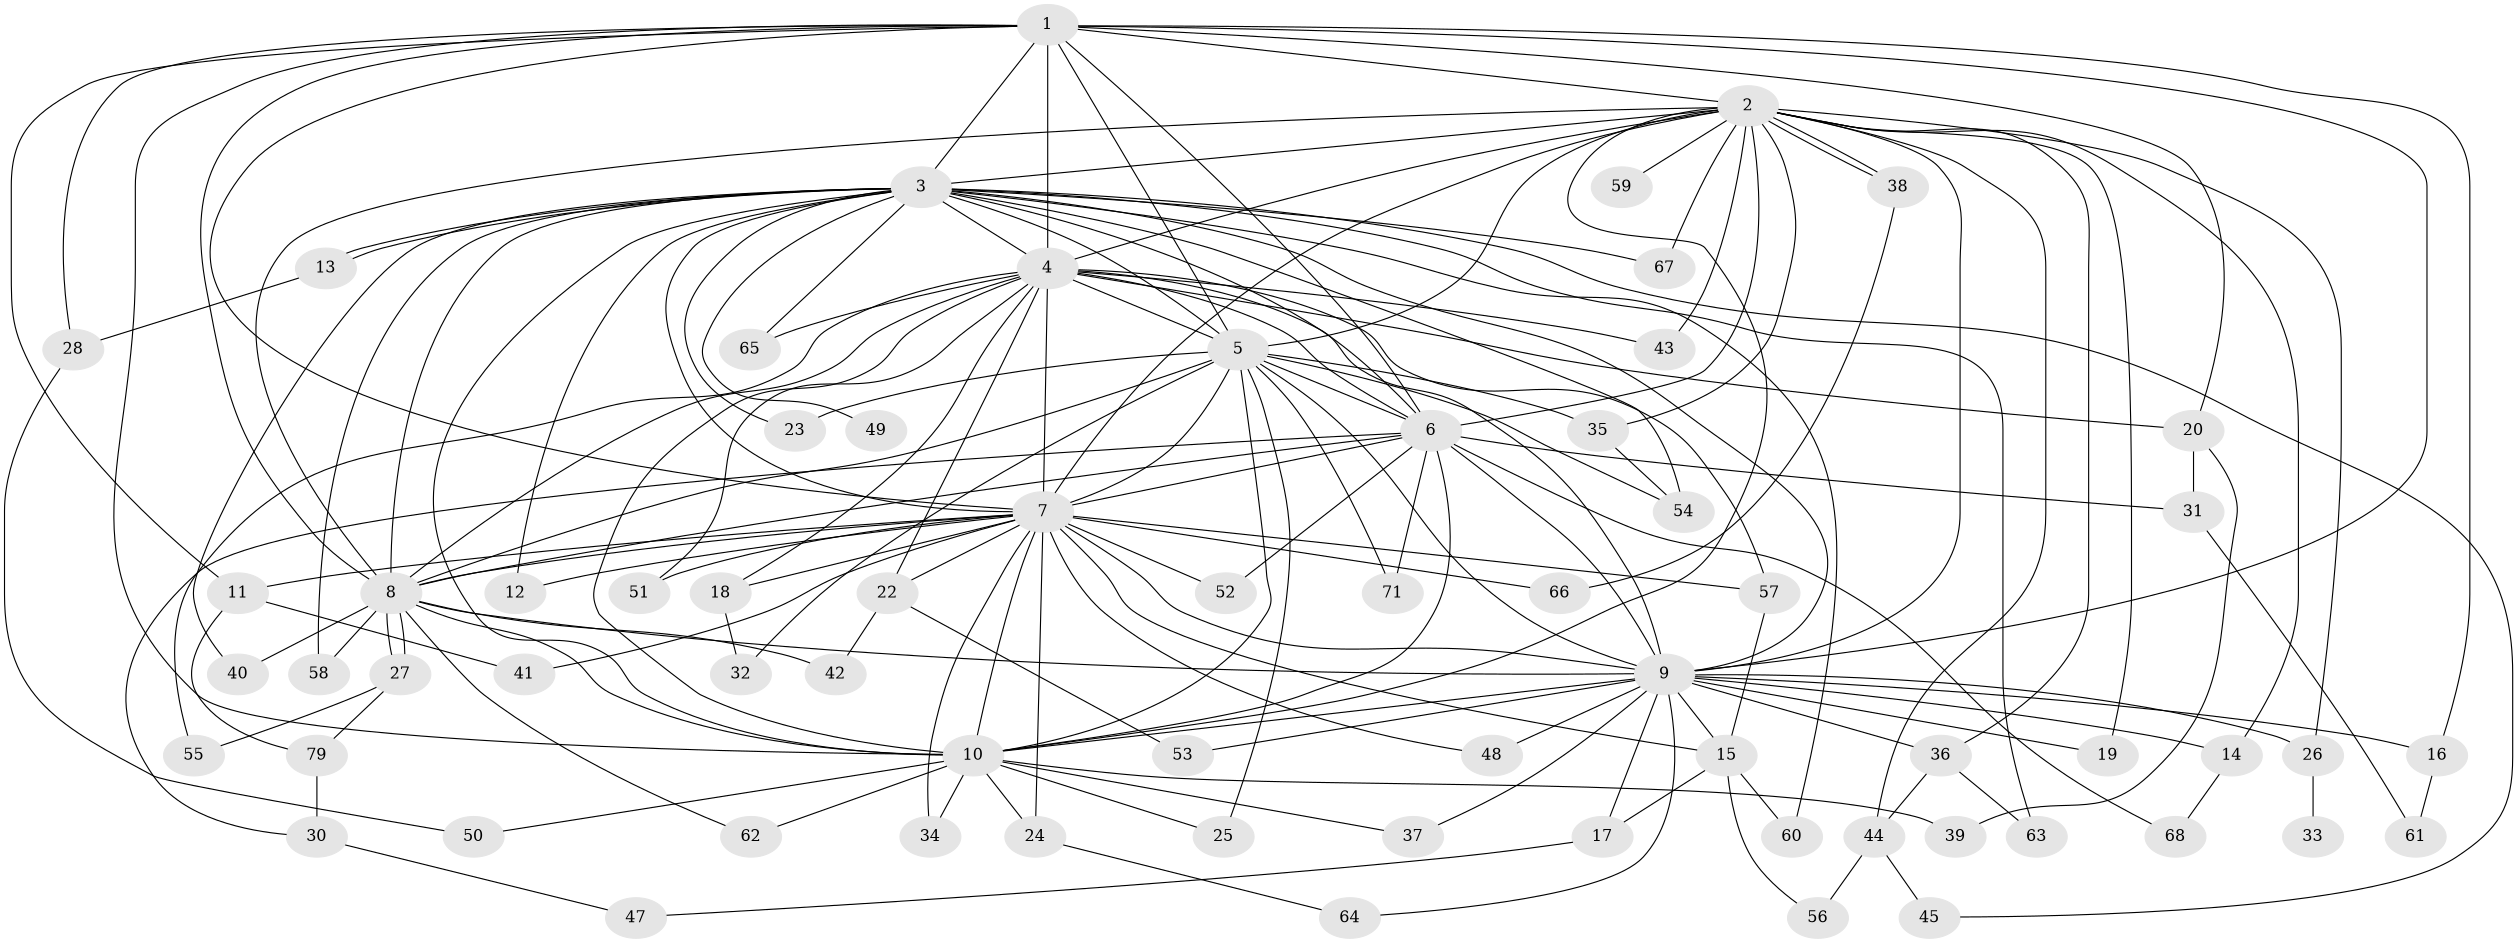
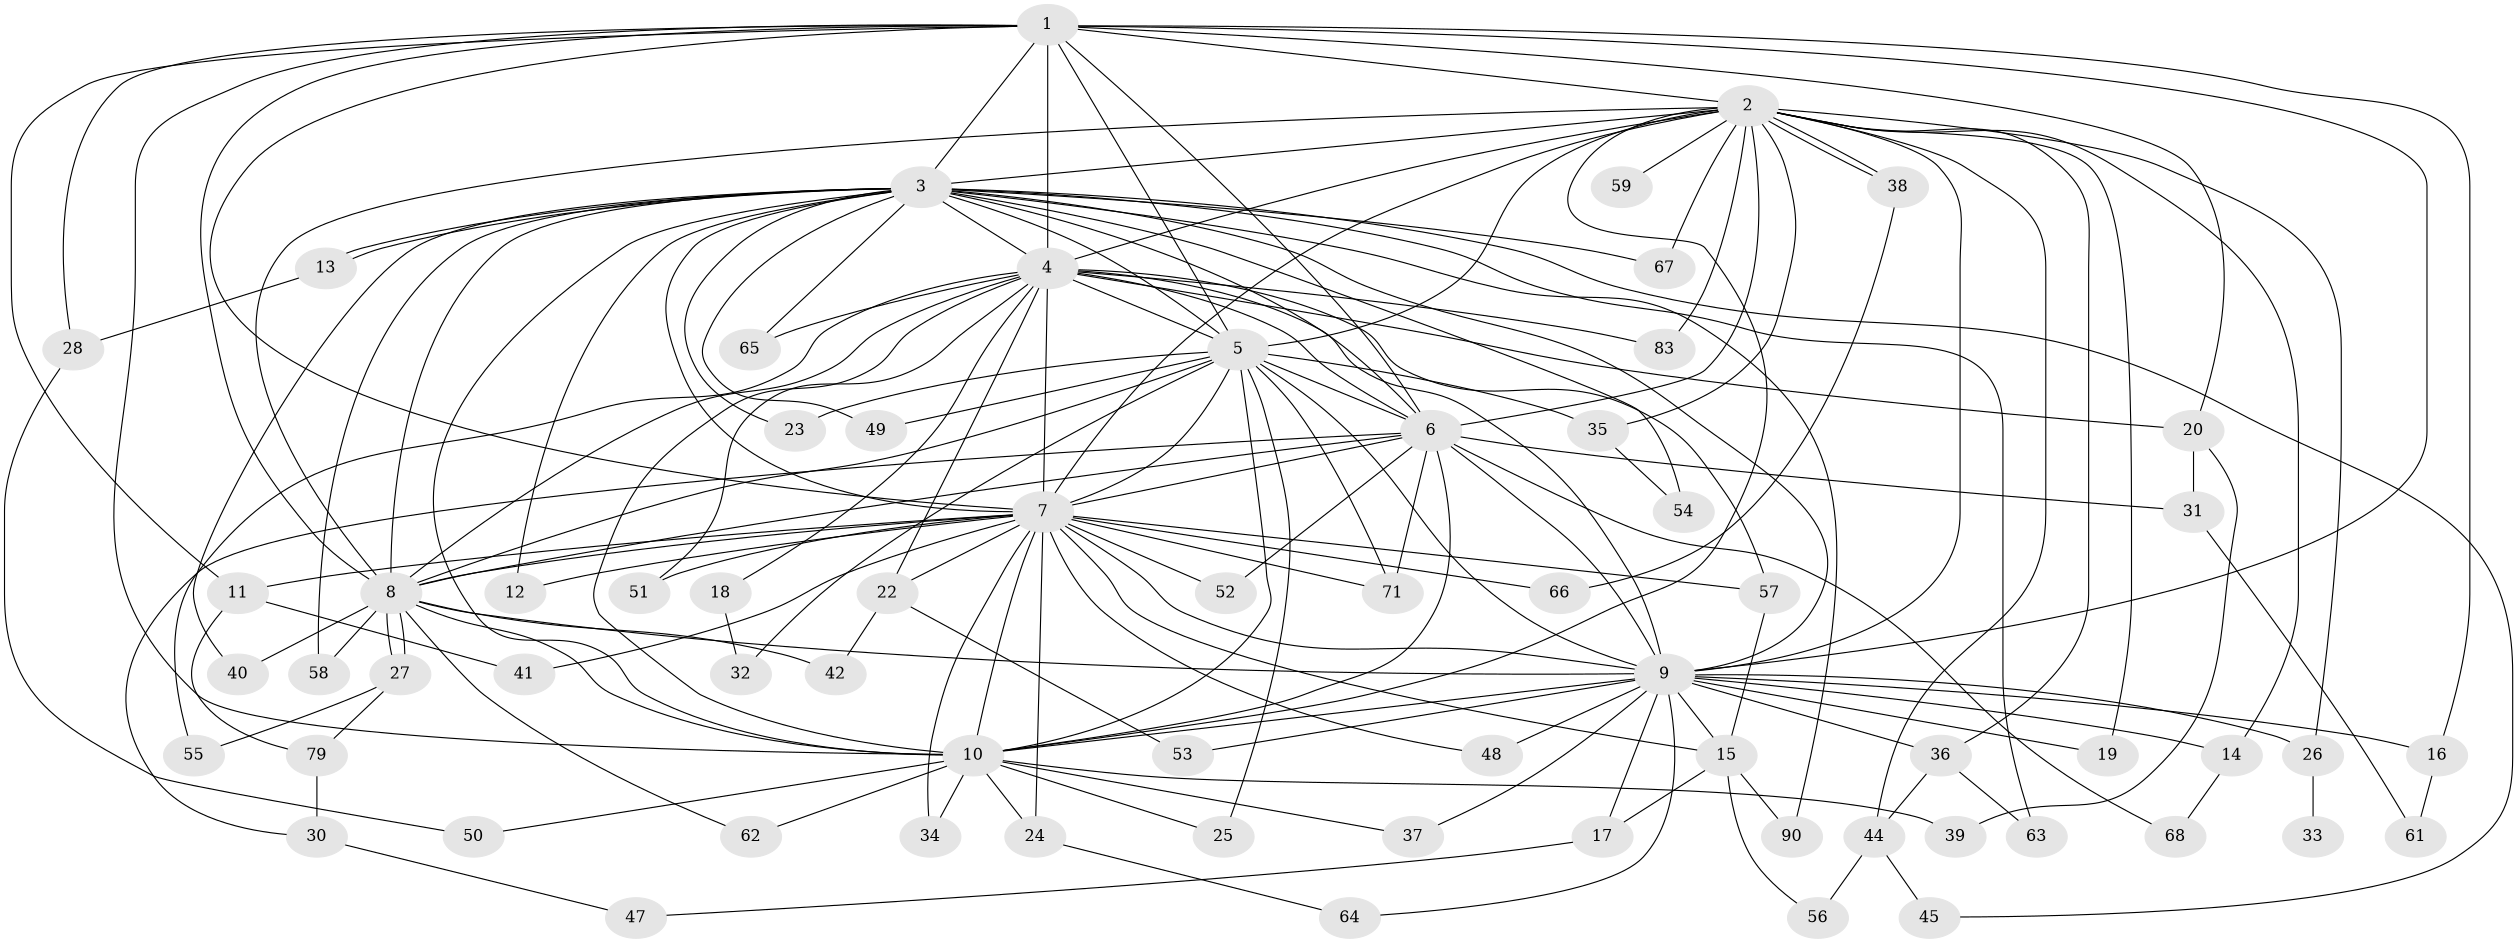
(1665, 350) -> (1665, 350)
(1509, 426) -> (1057, 390)
(849, 561) -> (1218, 553)
(1792, 837) -> (1792, 837)
